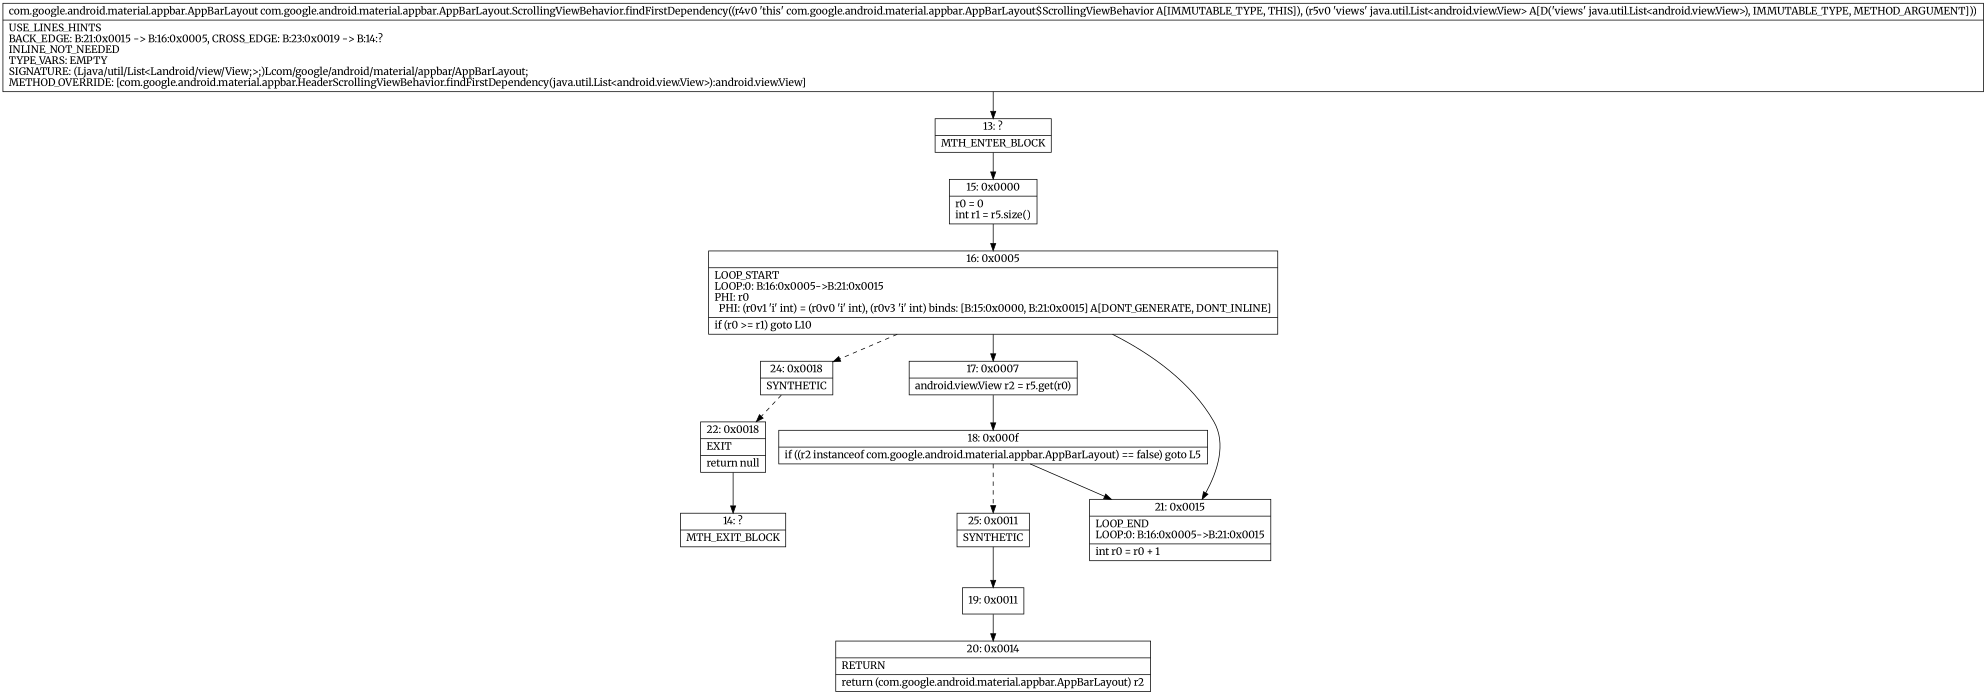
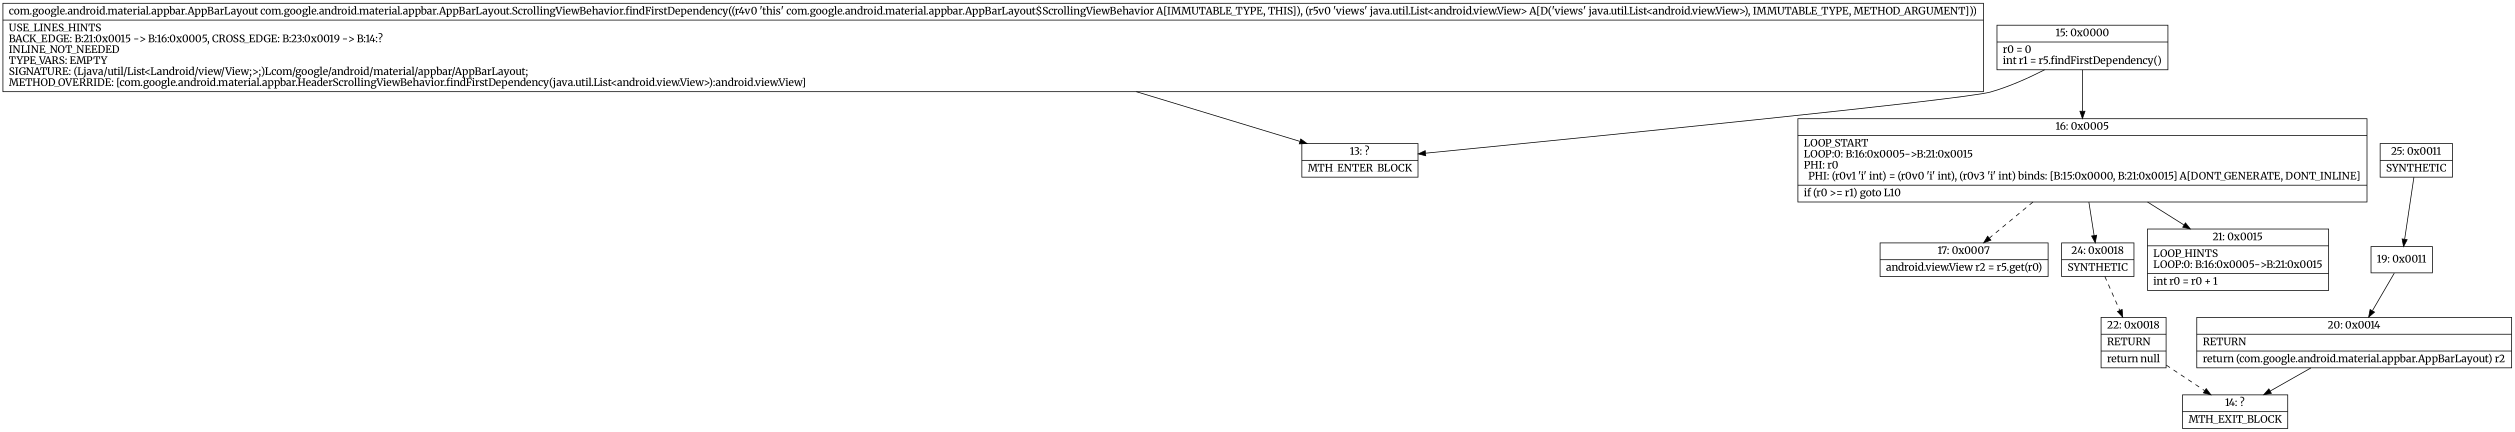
(993, 162) -> (1737, 122)
(993, 215) -> (2082, 61)
(993, 344) -> (2011, 220)
(869, 347) -> (2091, 219)
none -> (2291, 379)
(719, 447) -> (2129, 342)
(993, 447) -> none
(733, 489) -> (2185, 378)
(1122, 524) -> (2186, 254)
